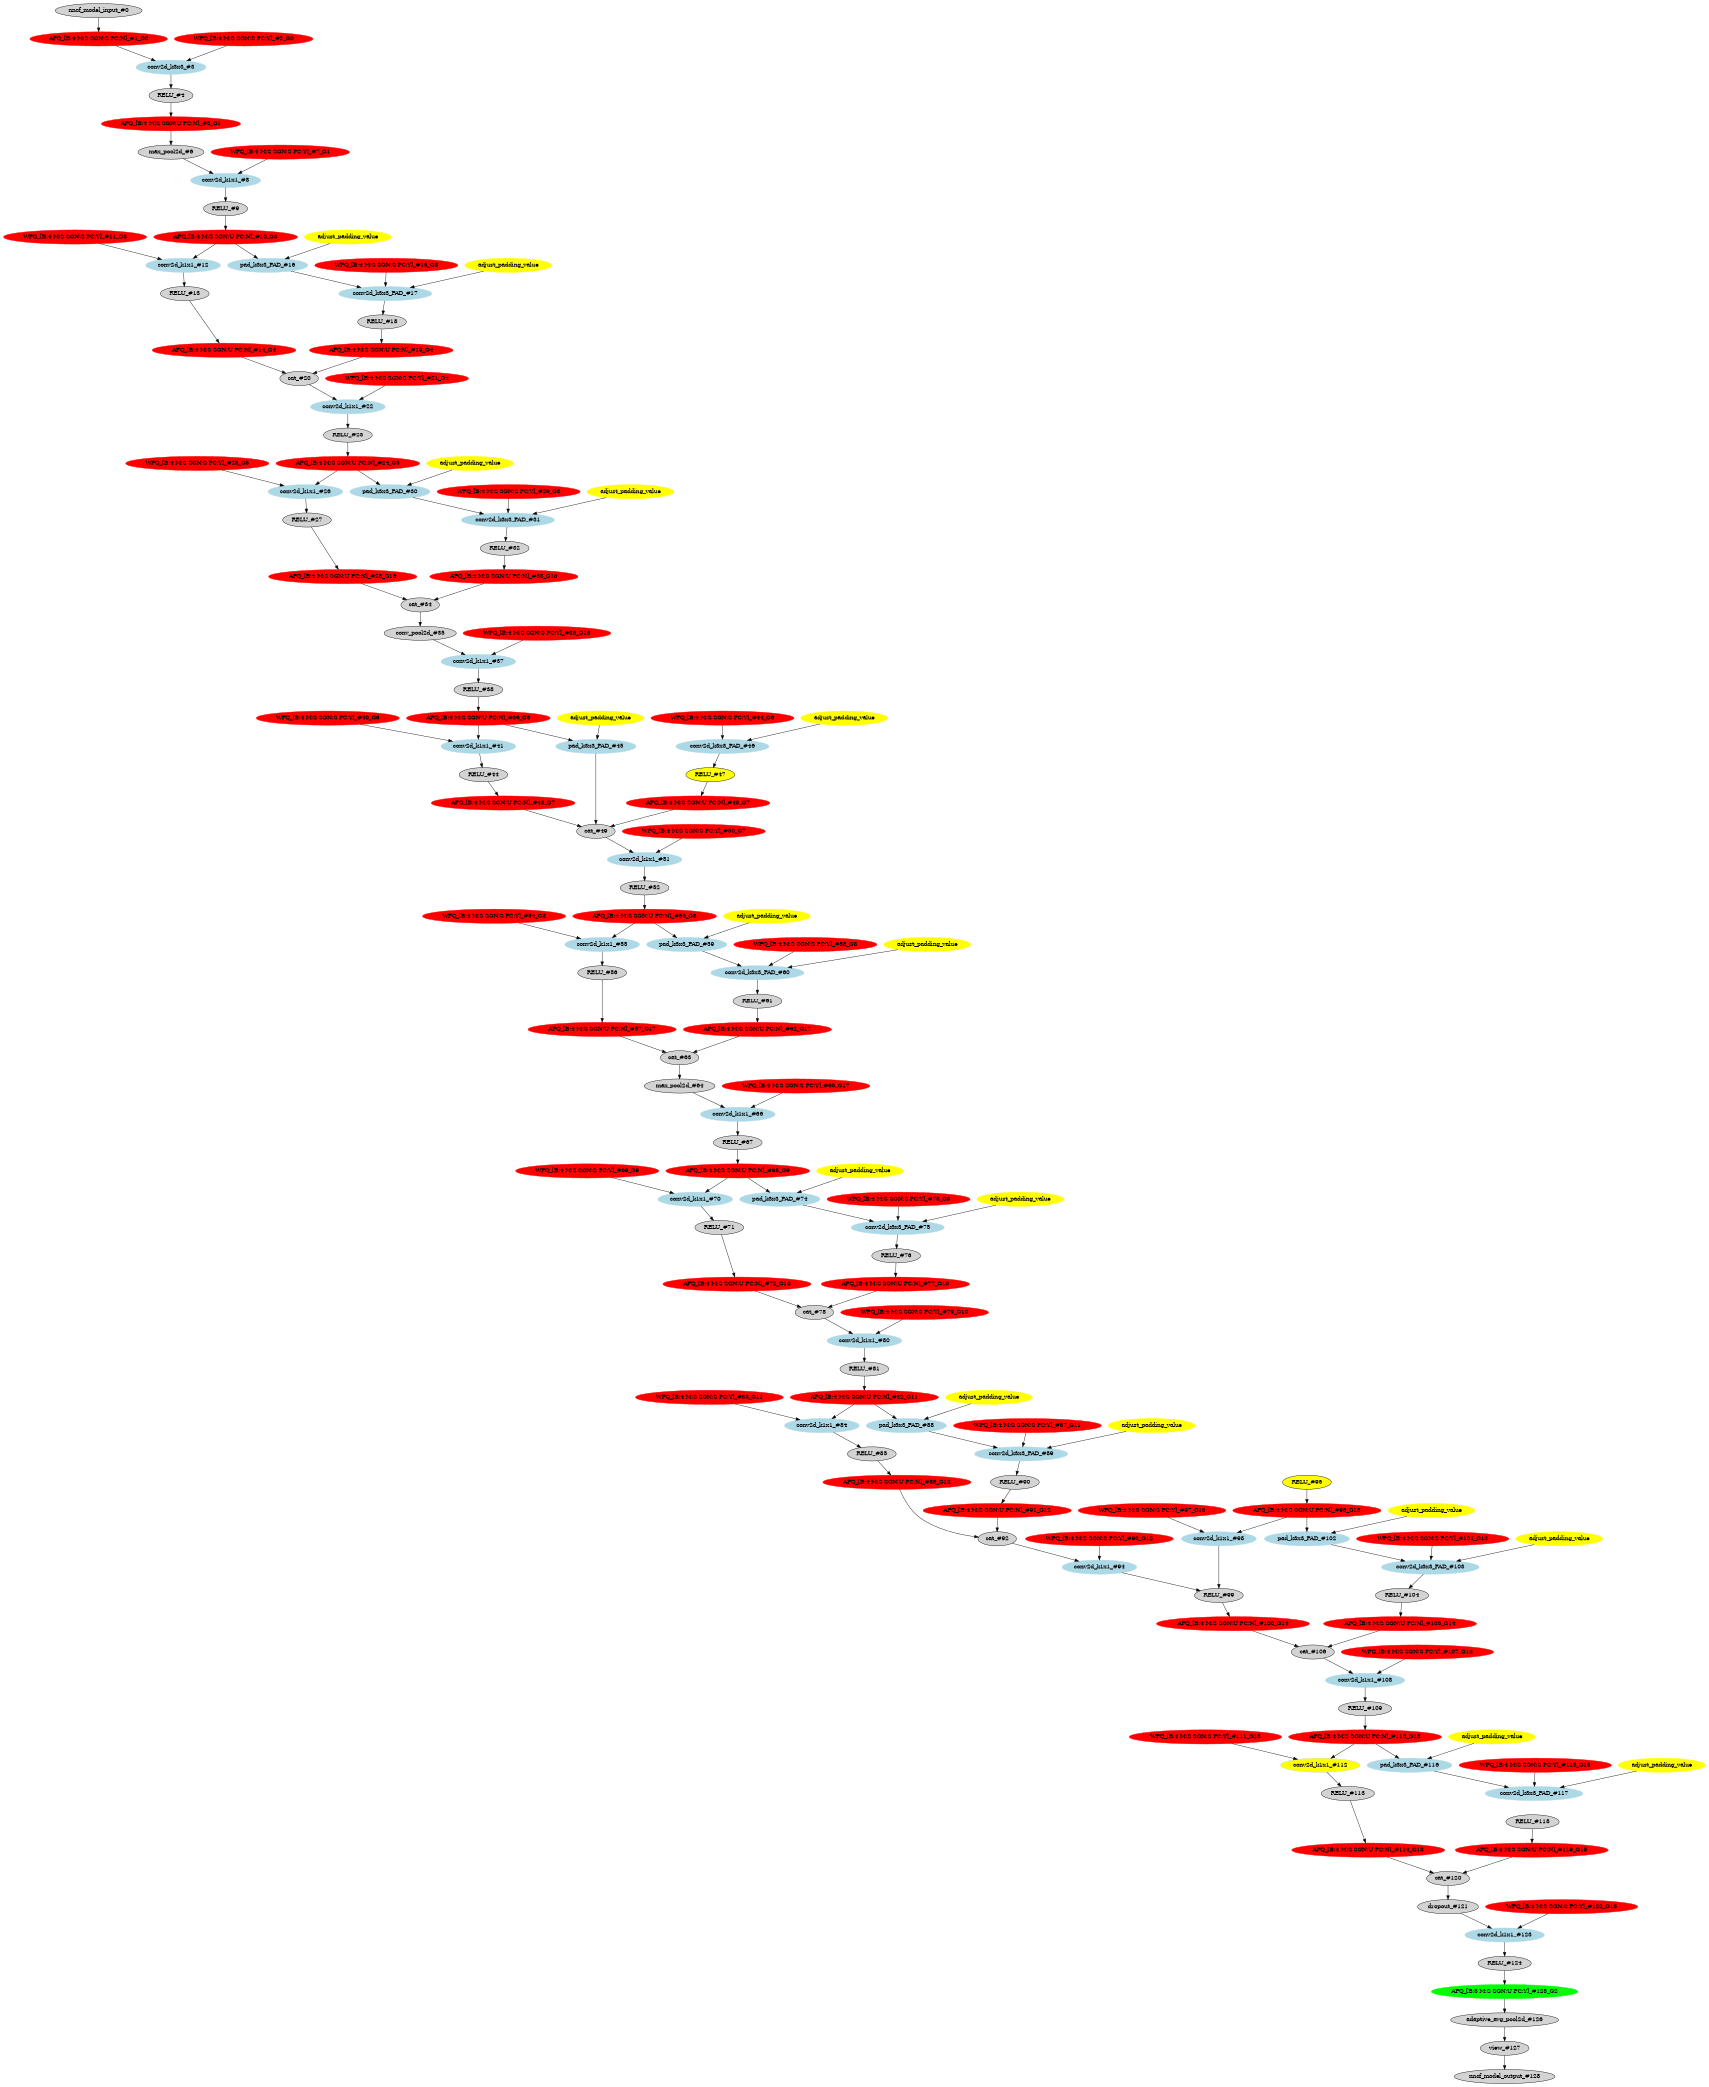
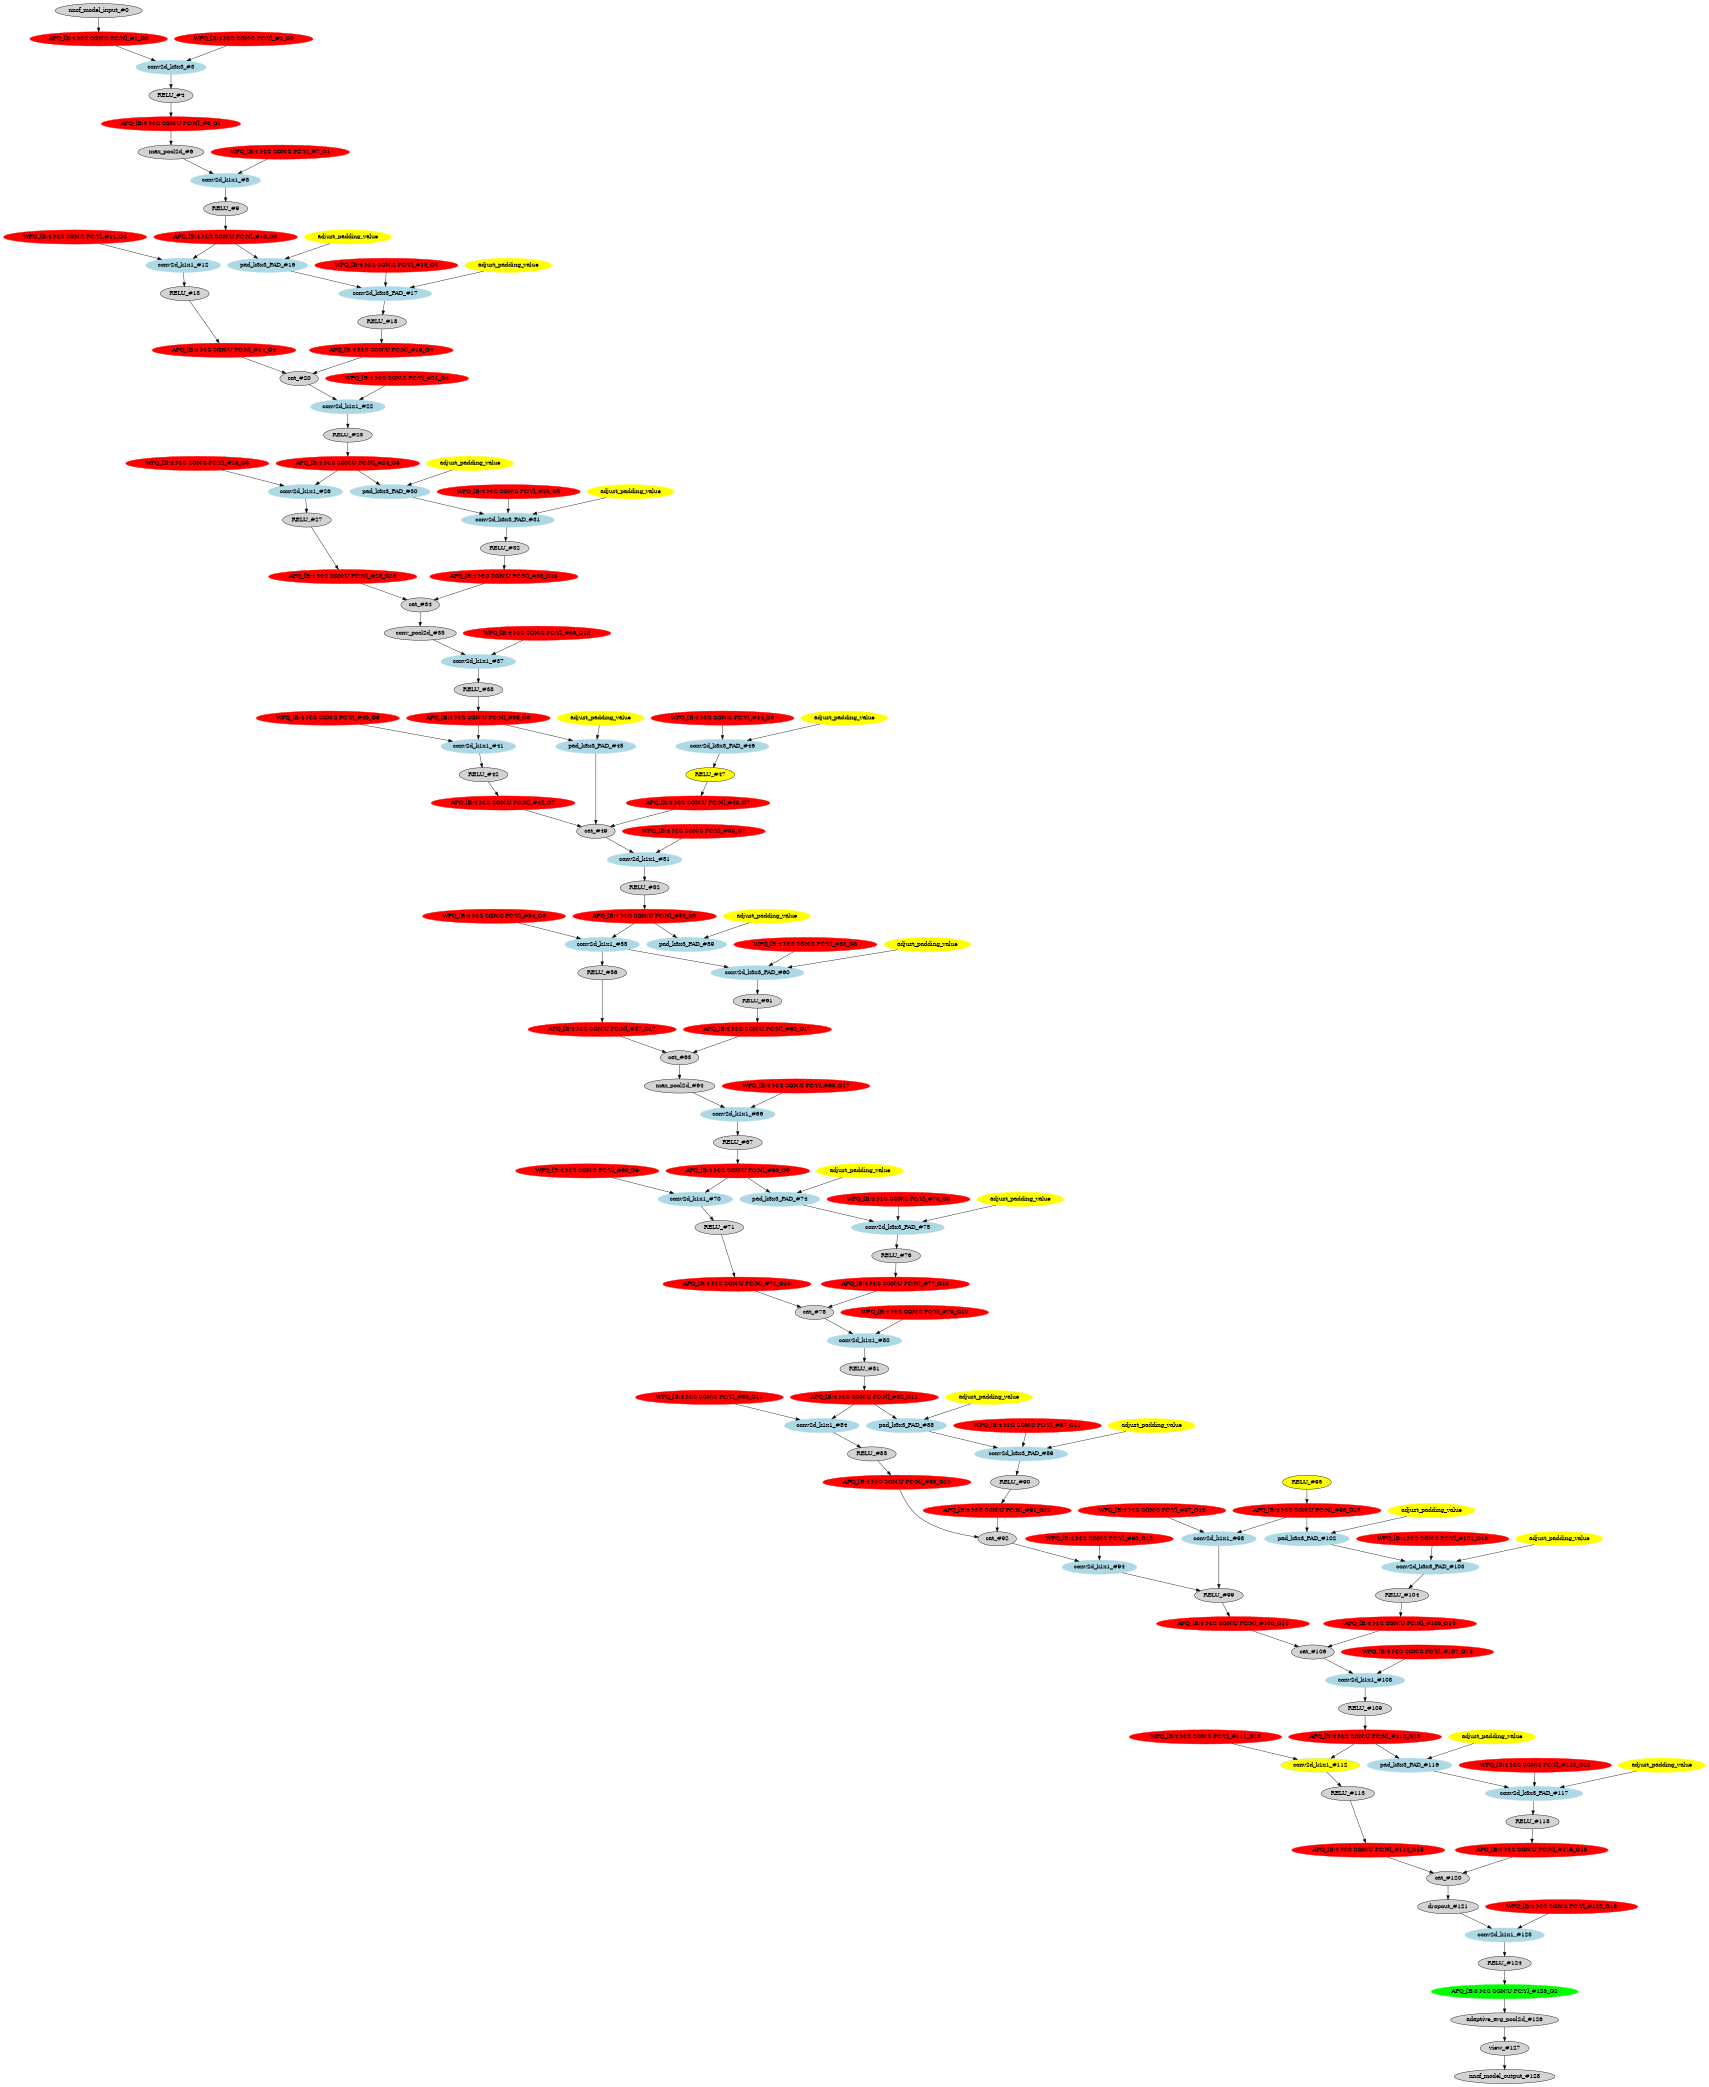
(483, 775) -> (483, 775)
(720, 958) -> (676, 958)
none -> (1533, 1806)
